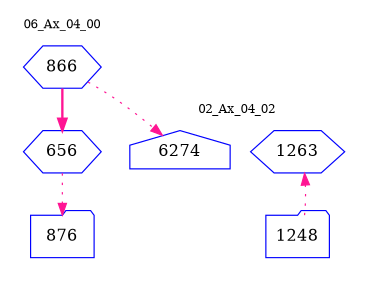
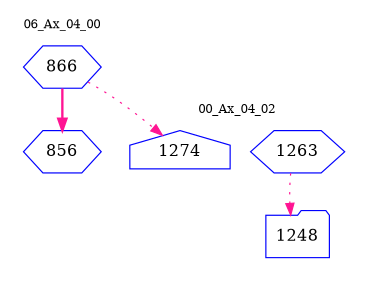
(237, 110) -> (237, 110)
(62, 152) -> (62, 152)
(180, 152) -> (180, 152)
(305, 200) -> (290, 188)
(62, 236) -> none
